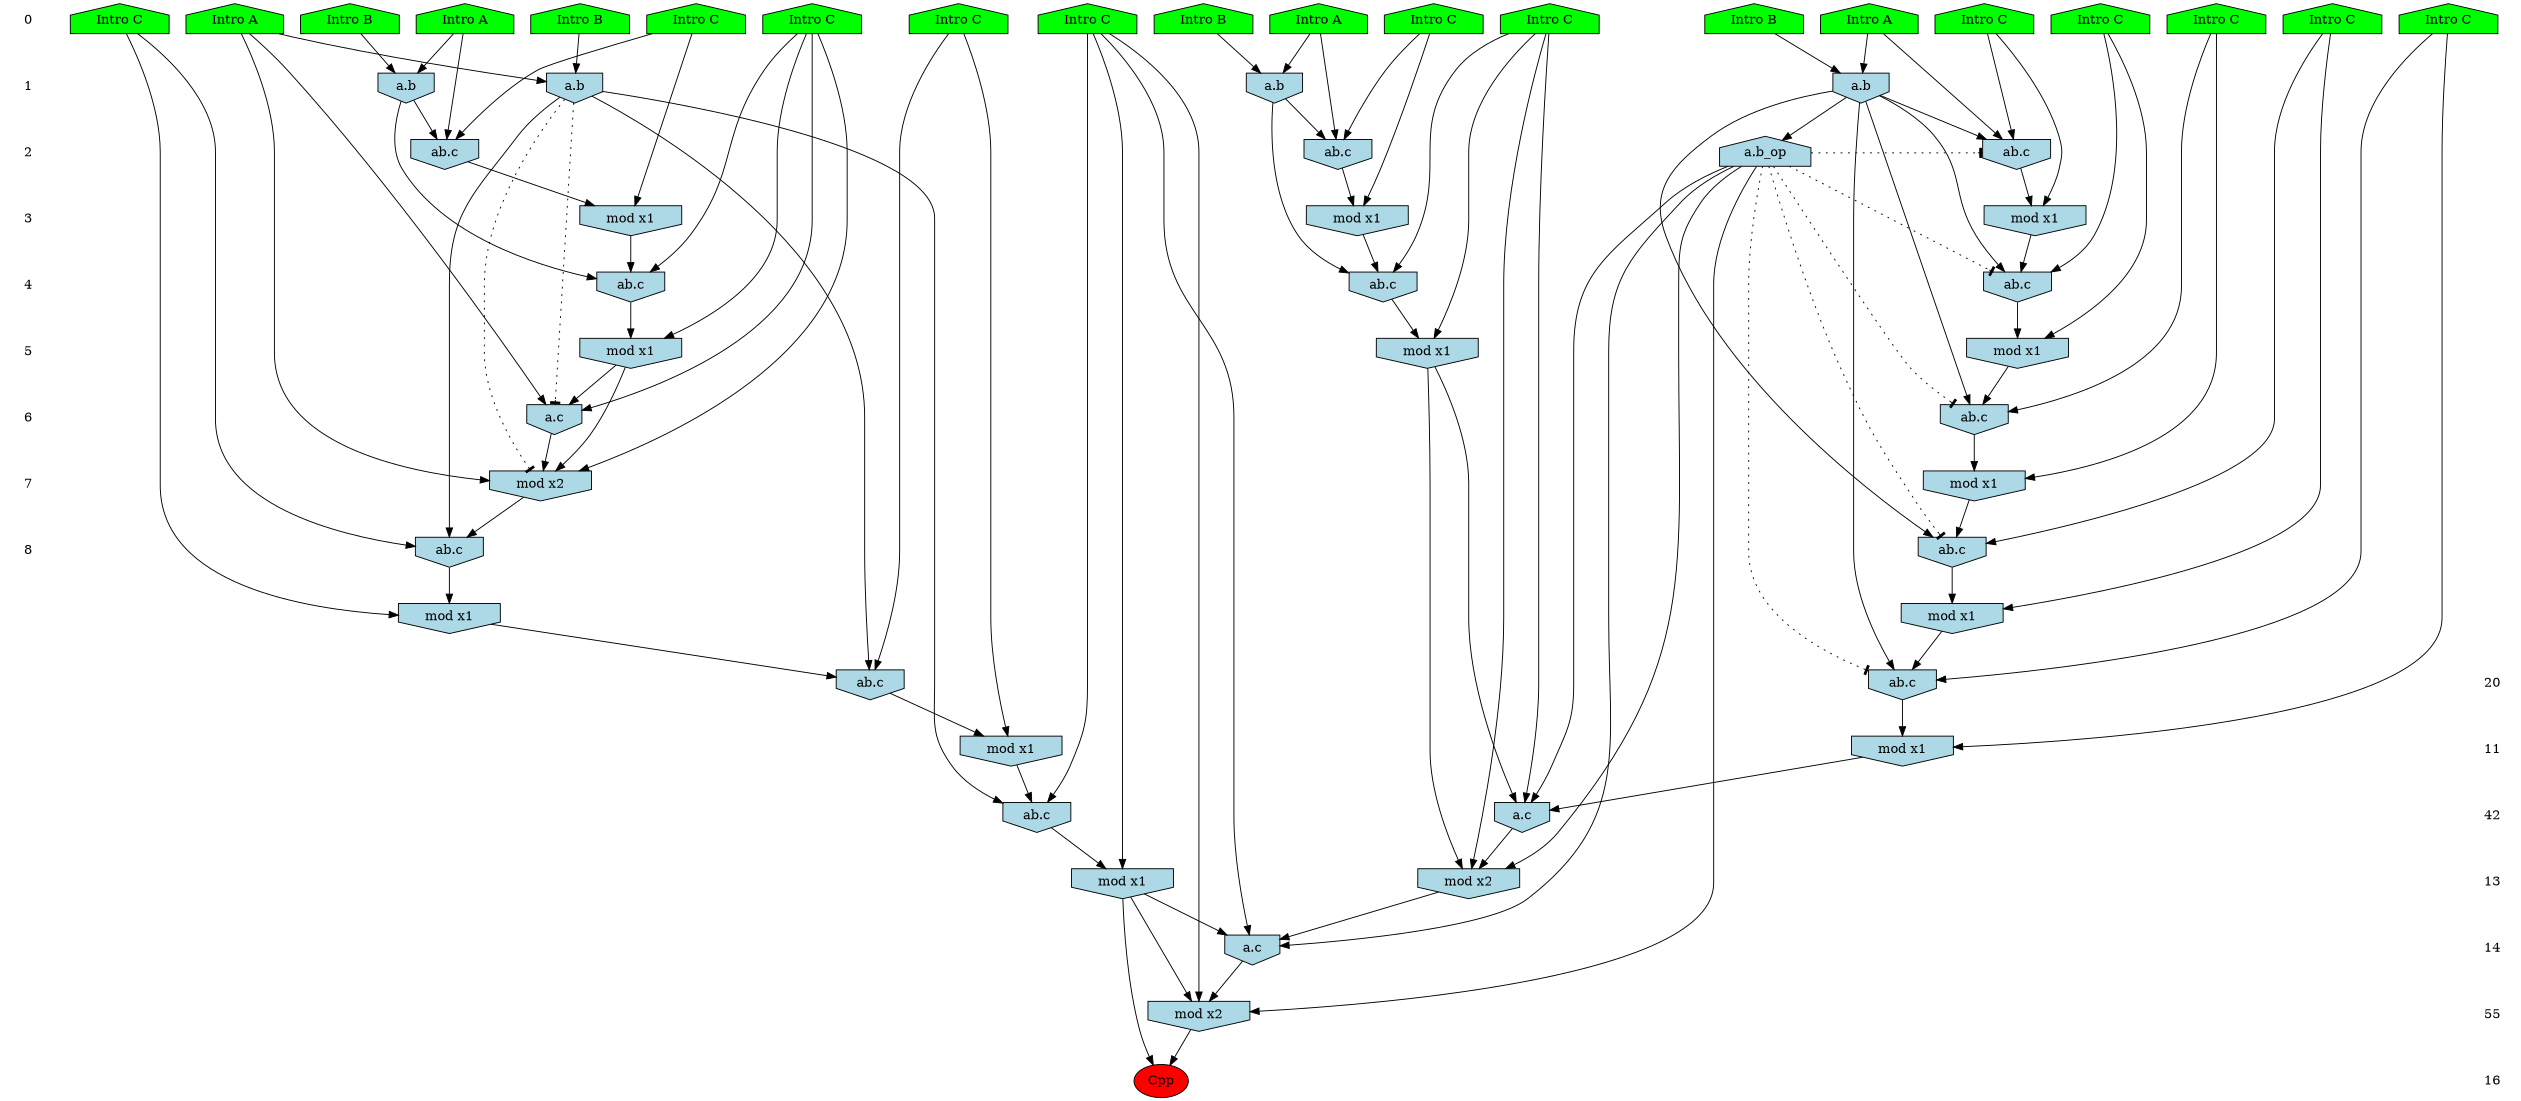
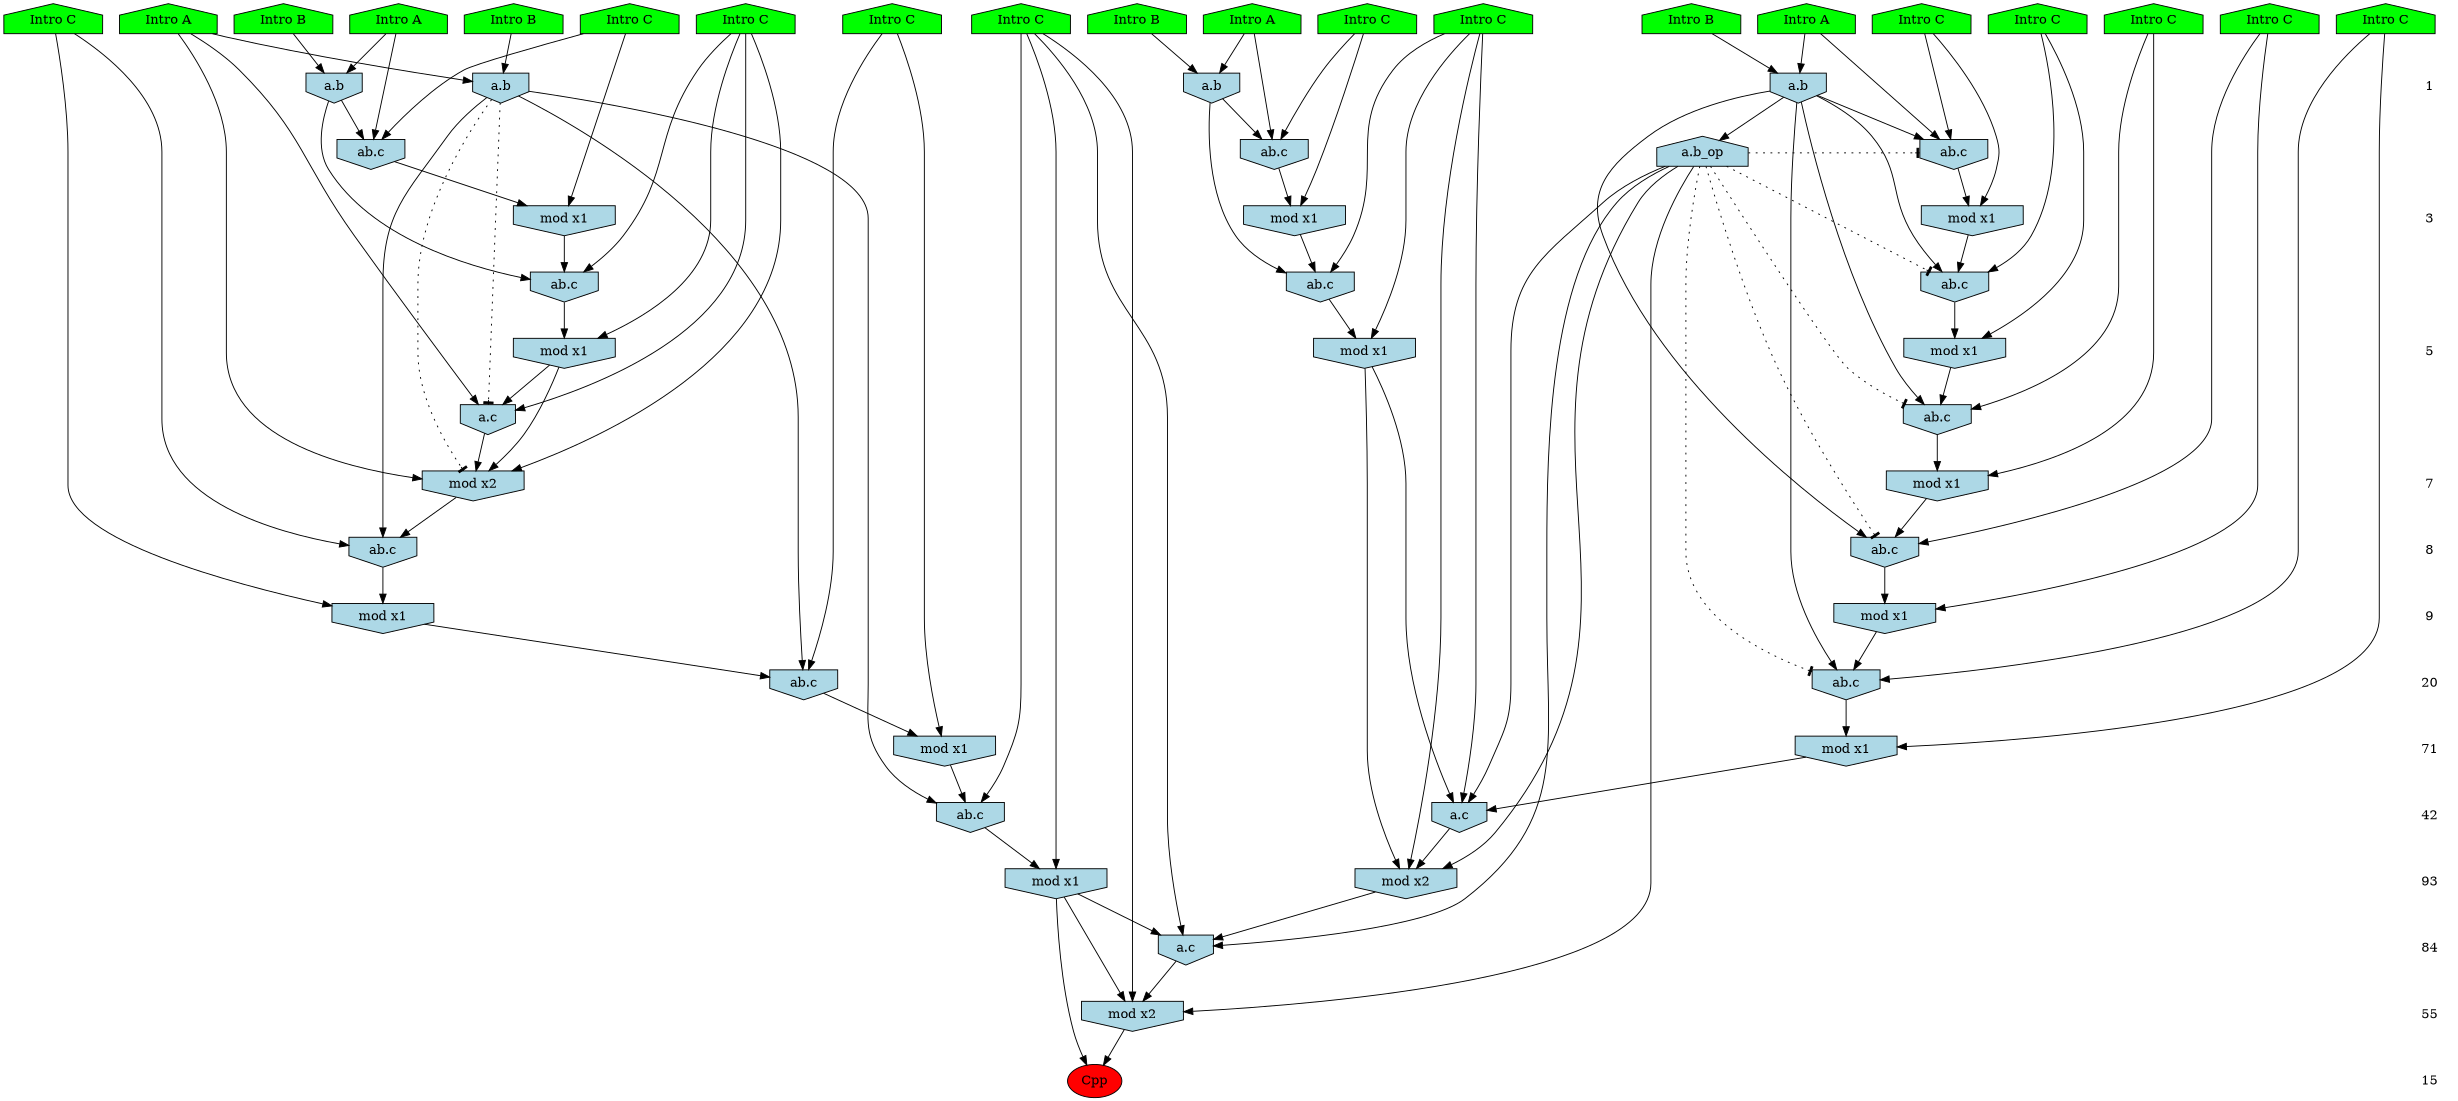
(29, 20) -> none
(29, 153) -> none
(29, 285) -> none
(29, 418) -> none
none -> (2430, 617)
(2493, 750) -> (2430, 750)
(2493, 882) -> (2430, 882)
(2493, 948) -> (2430, 948)
(2493, 1081) -> (2430, 1081)
